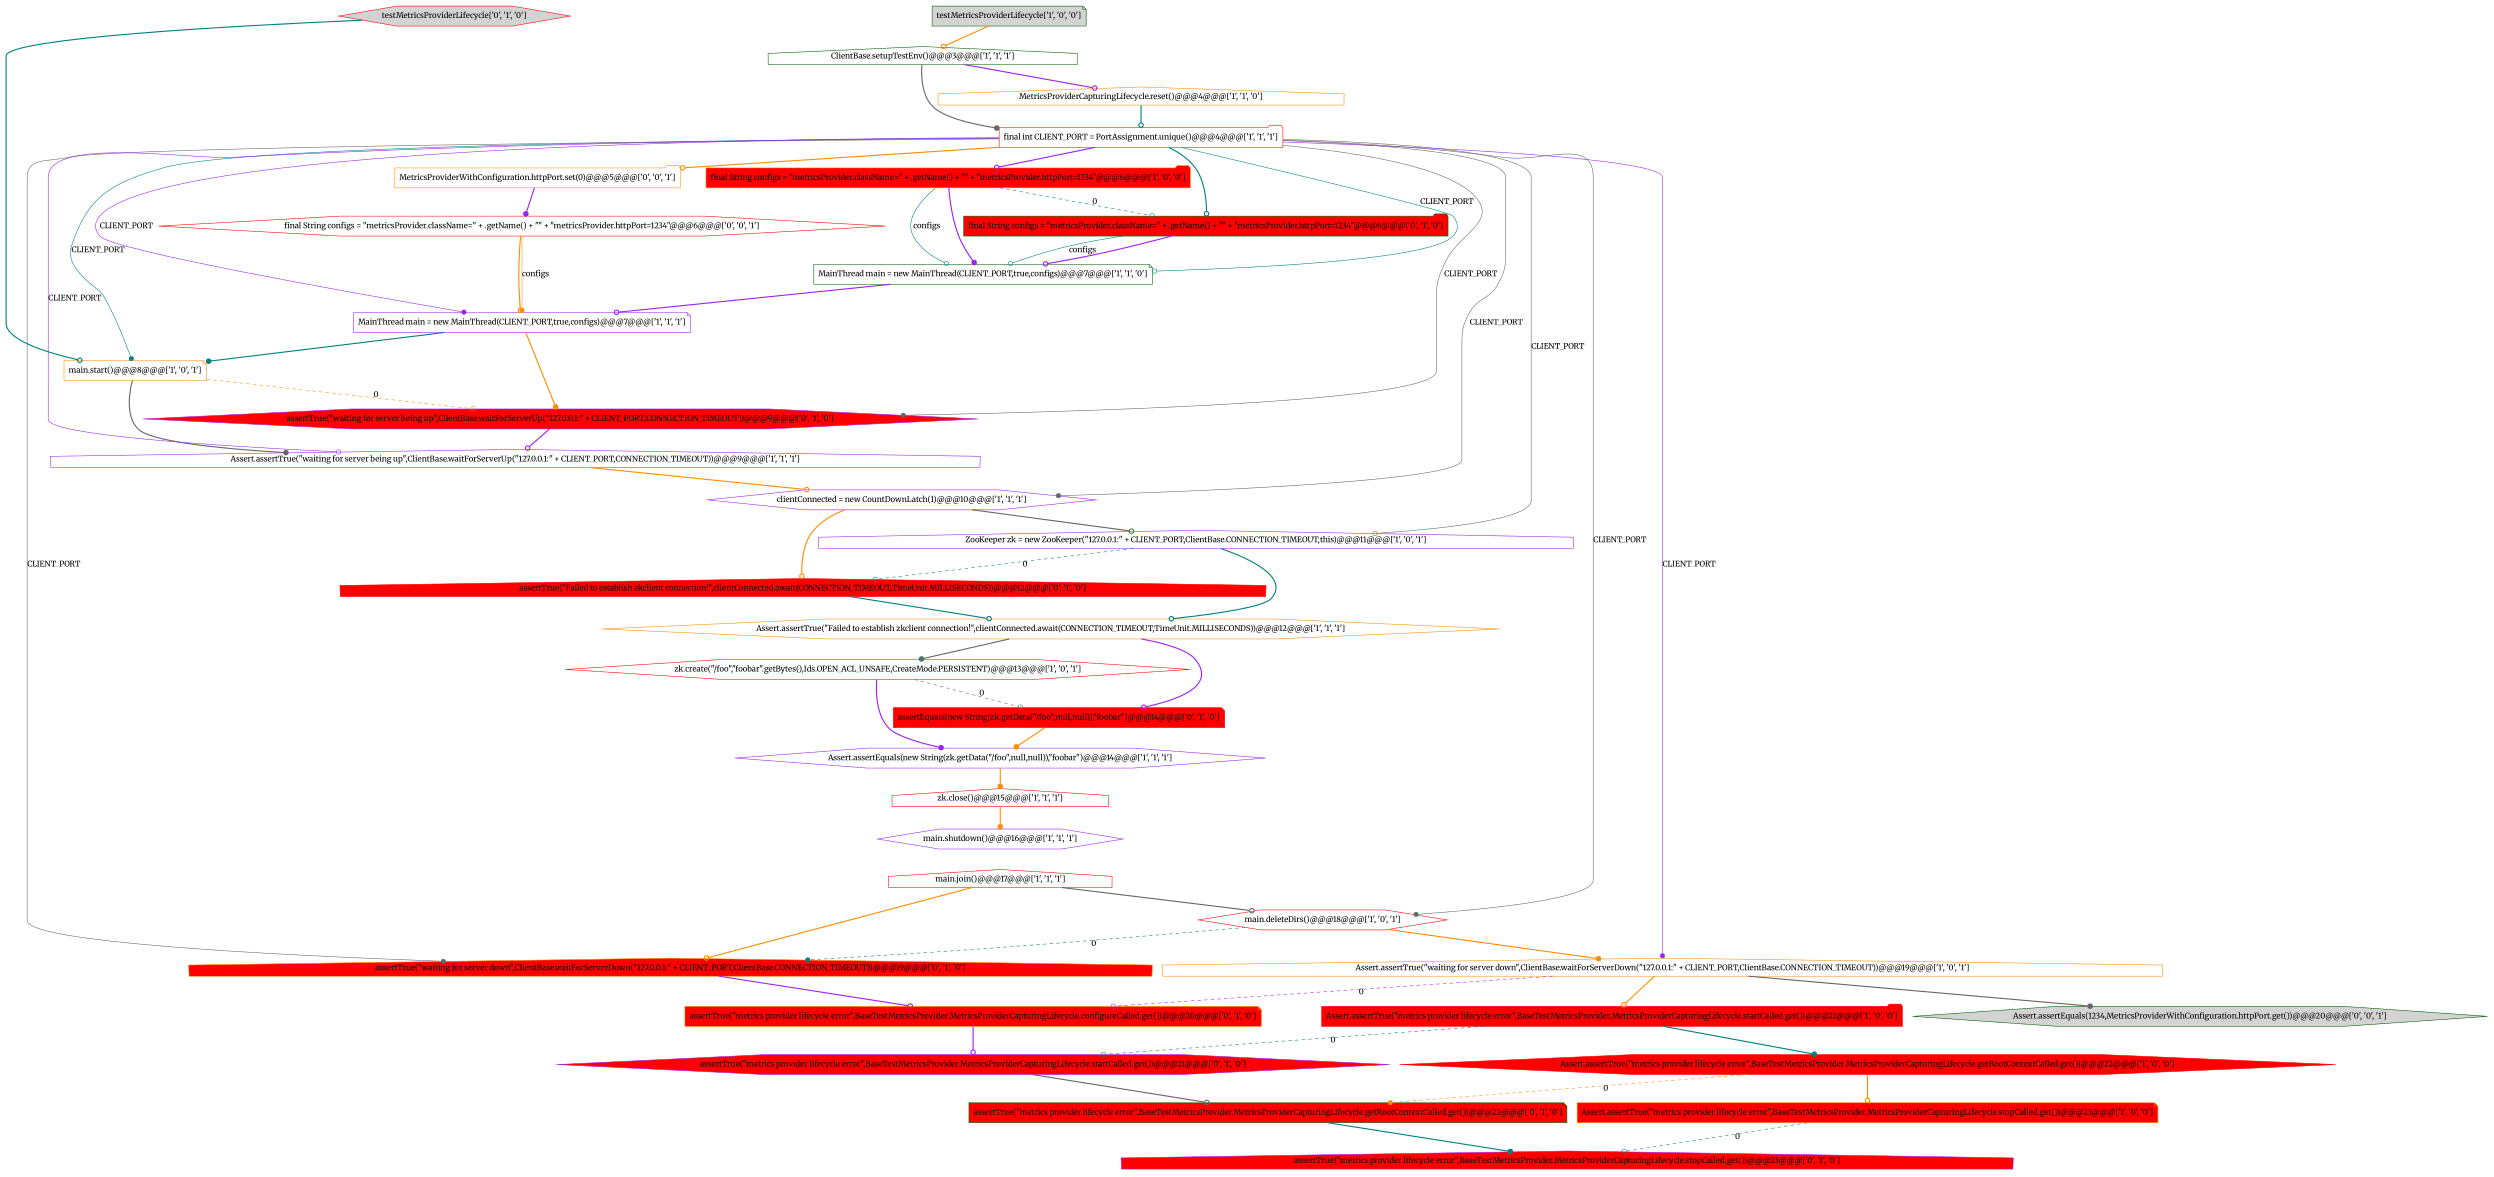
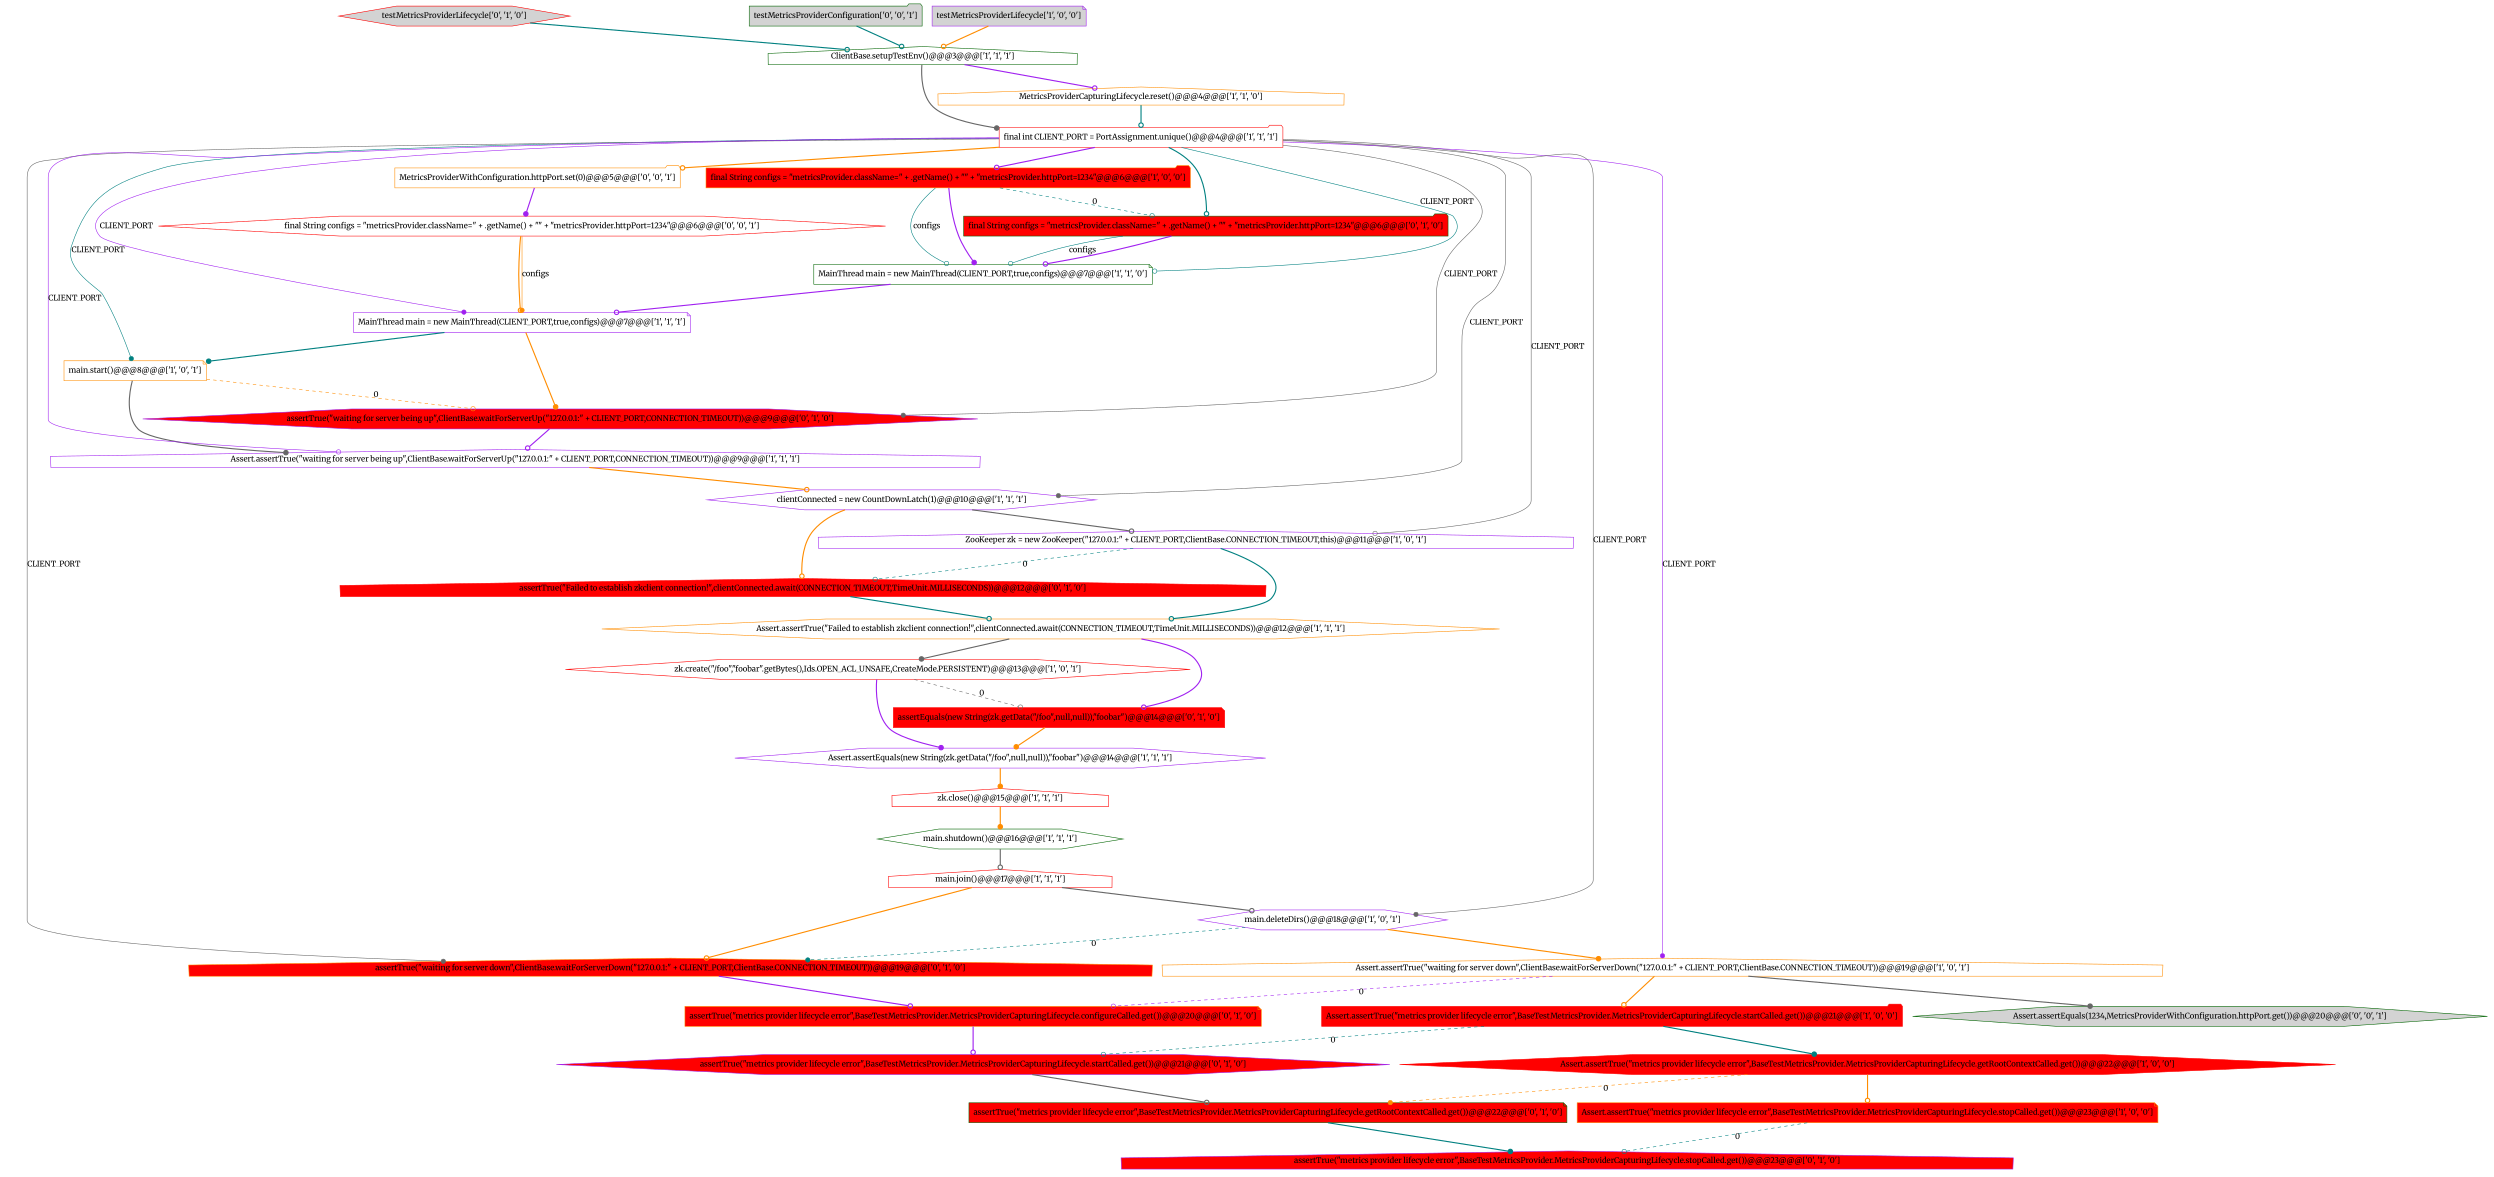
none -> (836, 16)
(1009, 16) -> (1009, 16)
(10, 54) -> (687, 36)
(1000, 839) -> (1000, 839)
none -> (1000, 857)
(1323, 920) -> (1323, 920)
